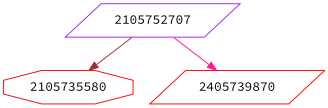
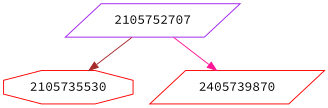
(68, 87) -> (68, 87)
